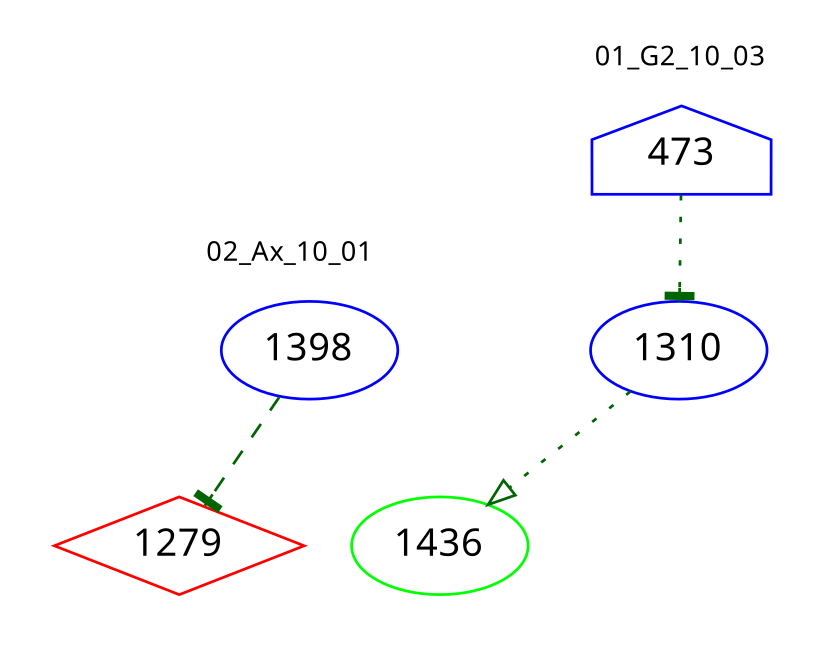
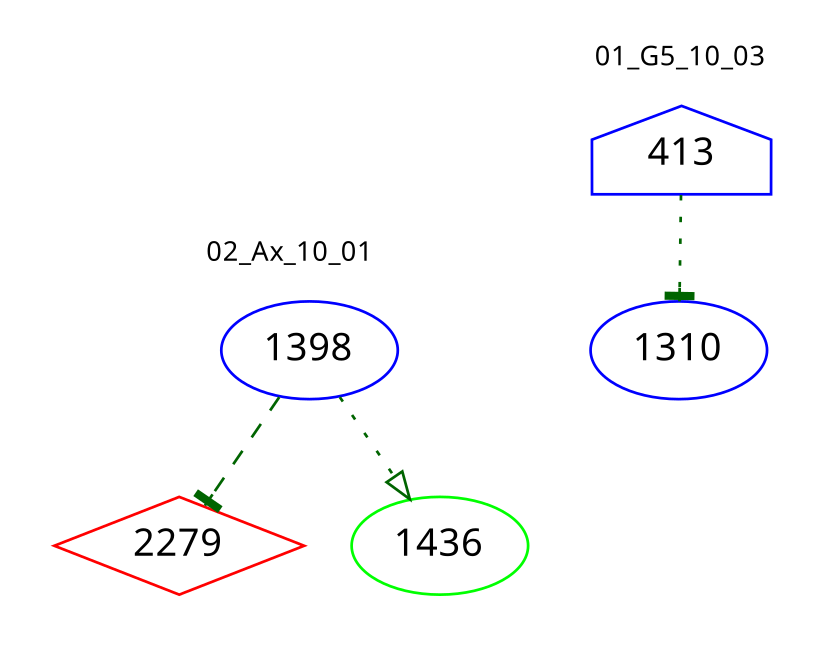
(682, 58) -> (682, 58)
(682, 155) -> (682, 155)
(570, 439) -> (367, 437)
(179, 546) -> (179, 546)
